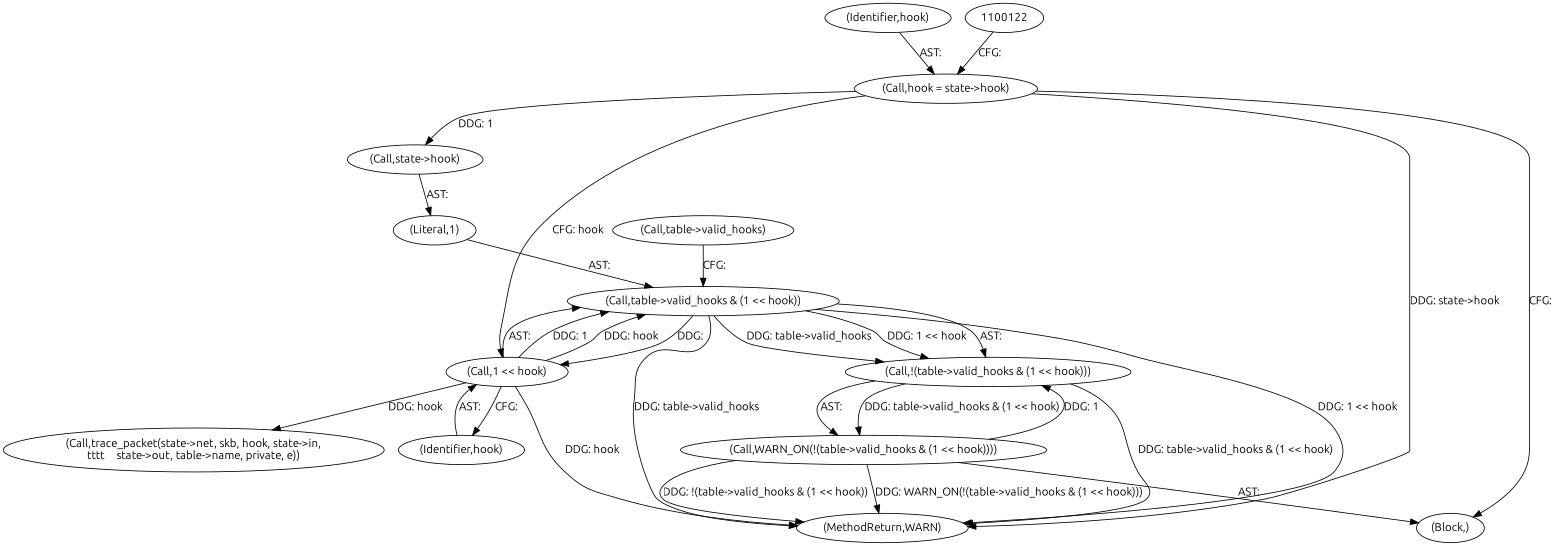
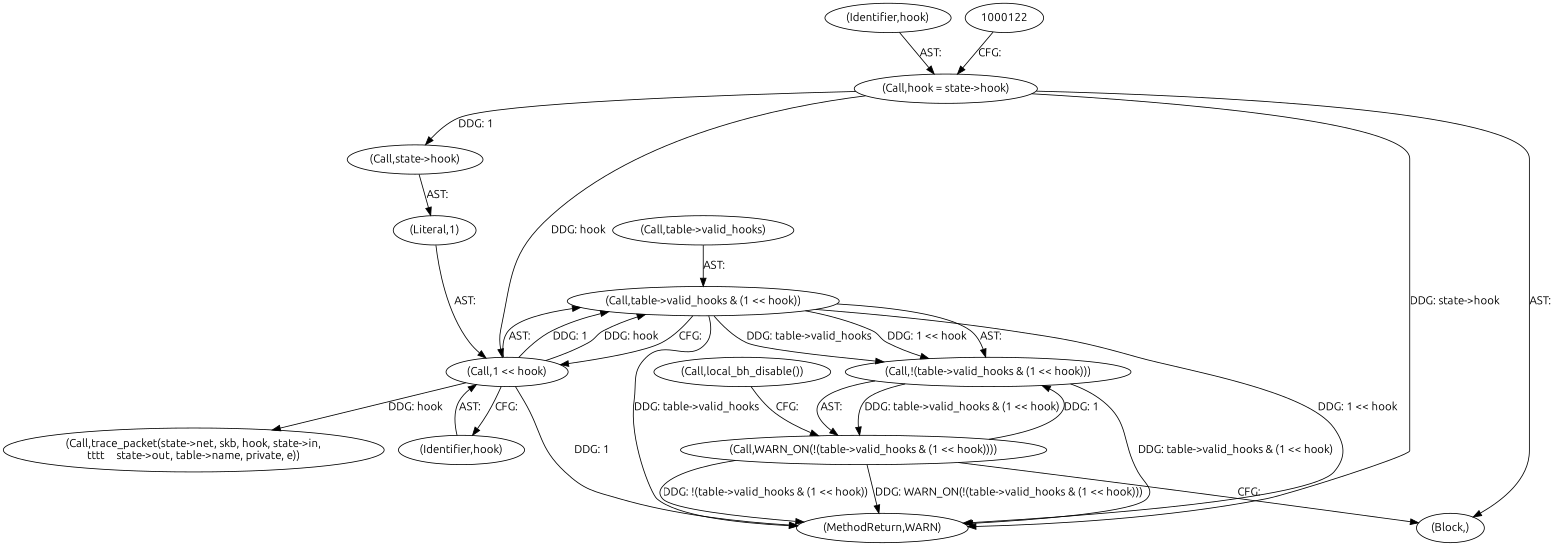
(1004, 18) -> (1004, 18)
(578, 230) -> (578, 230)
(556, 263) -> (449, 303)
(716, 266) -> (716, 266)
(1542, 301) -> (1542, 301)
(692, 337) -> (692, 337)
none -> (742, 372)
(592, 450) -> (592, 450)
(1251, 493) -> (1251, 493)
